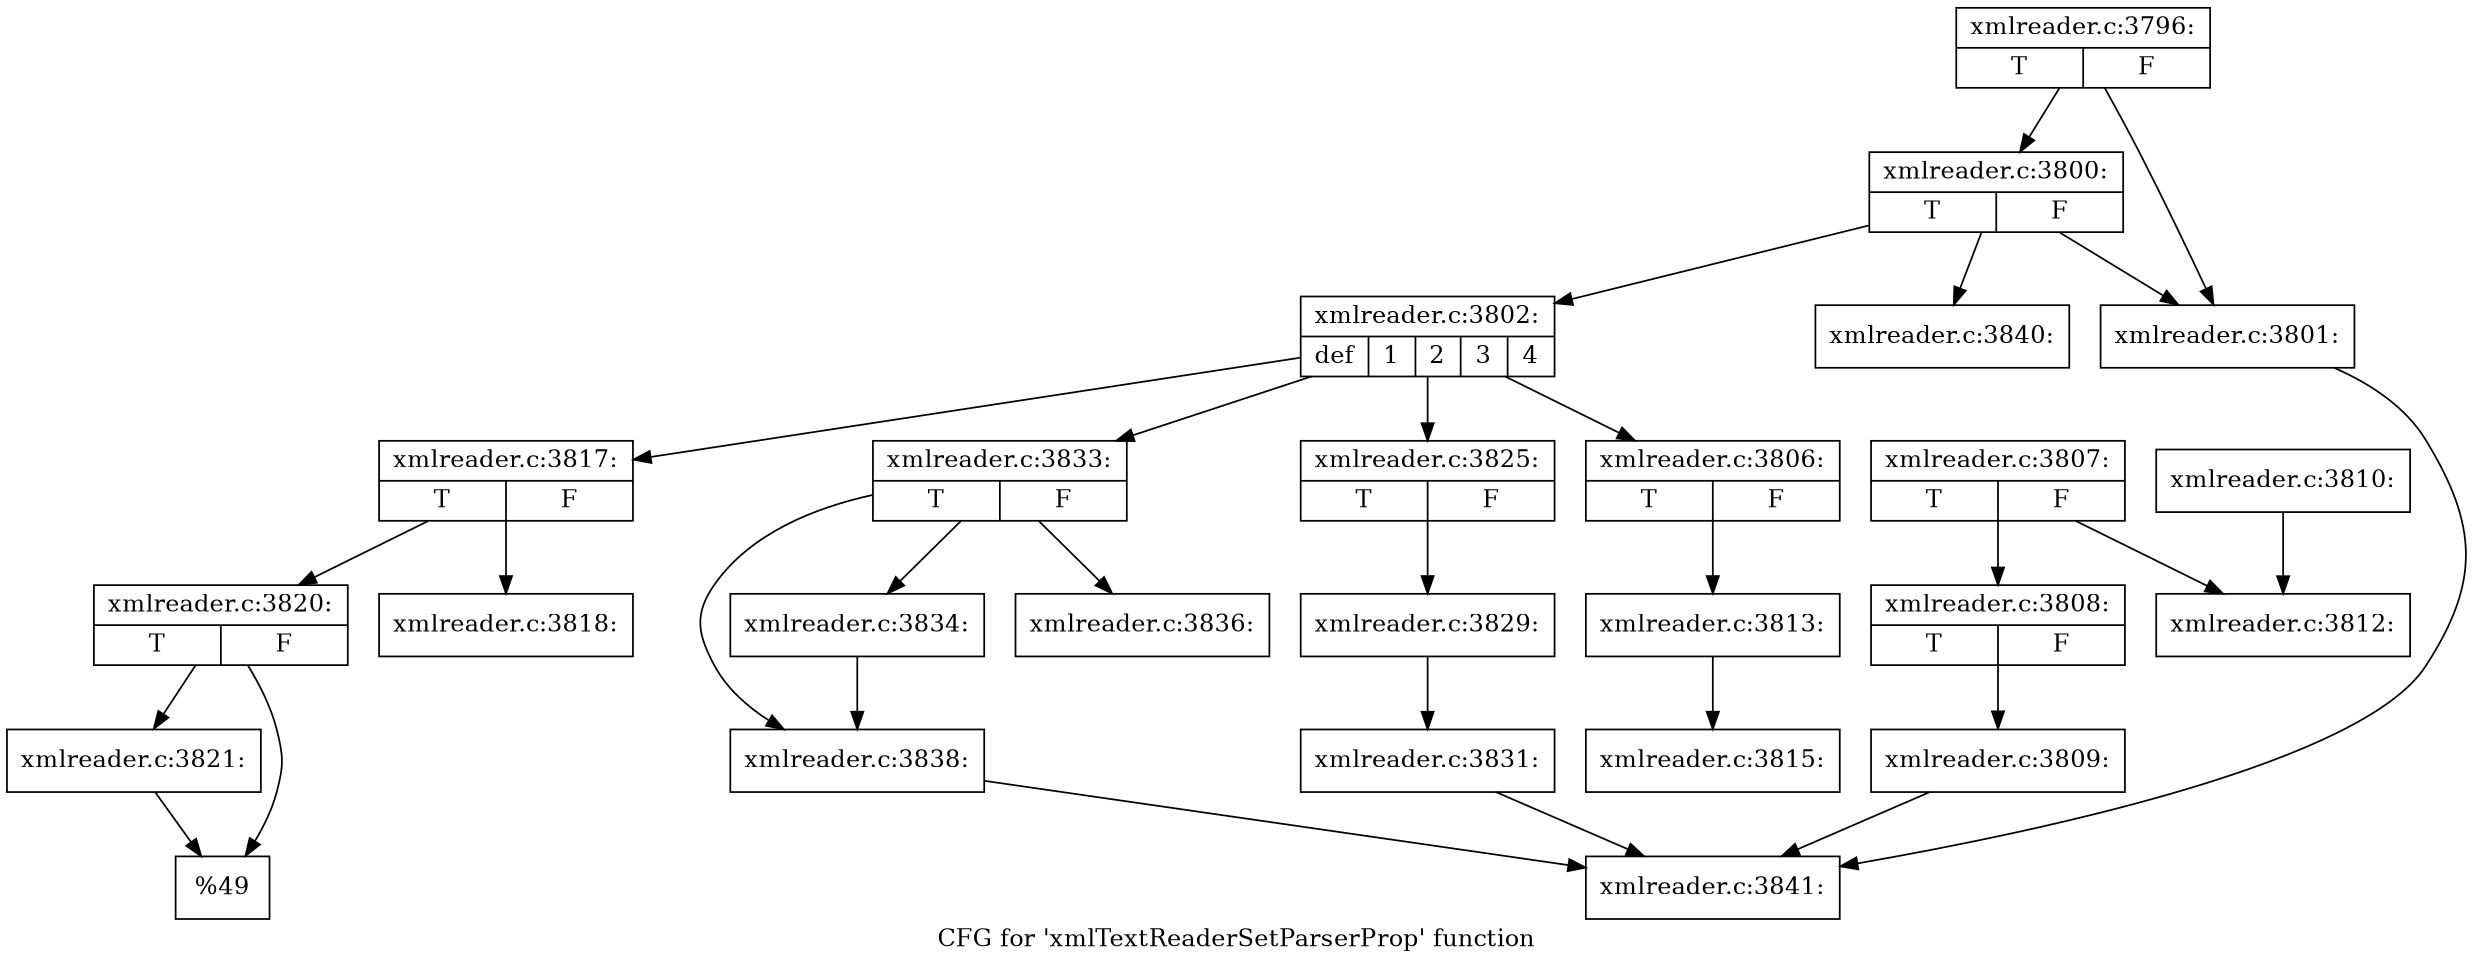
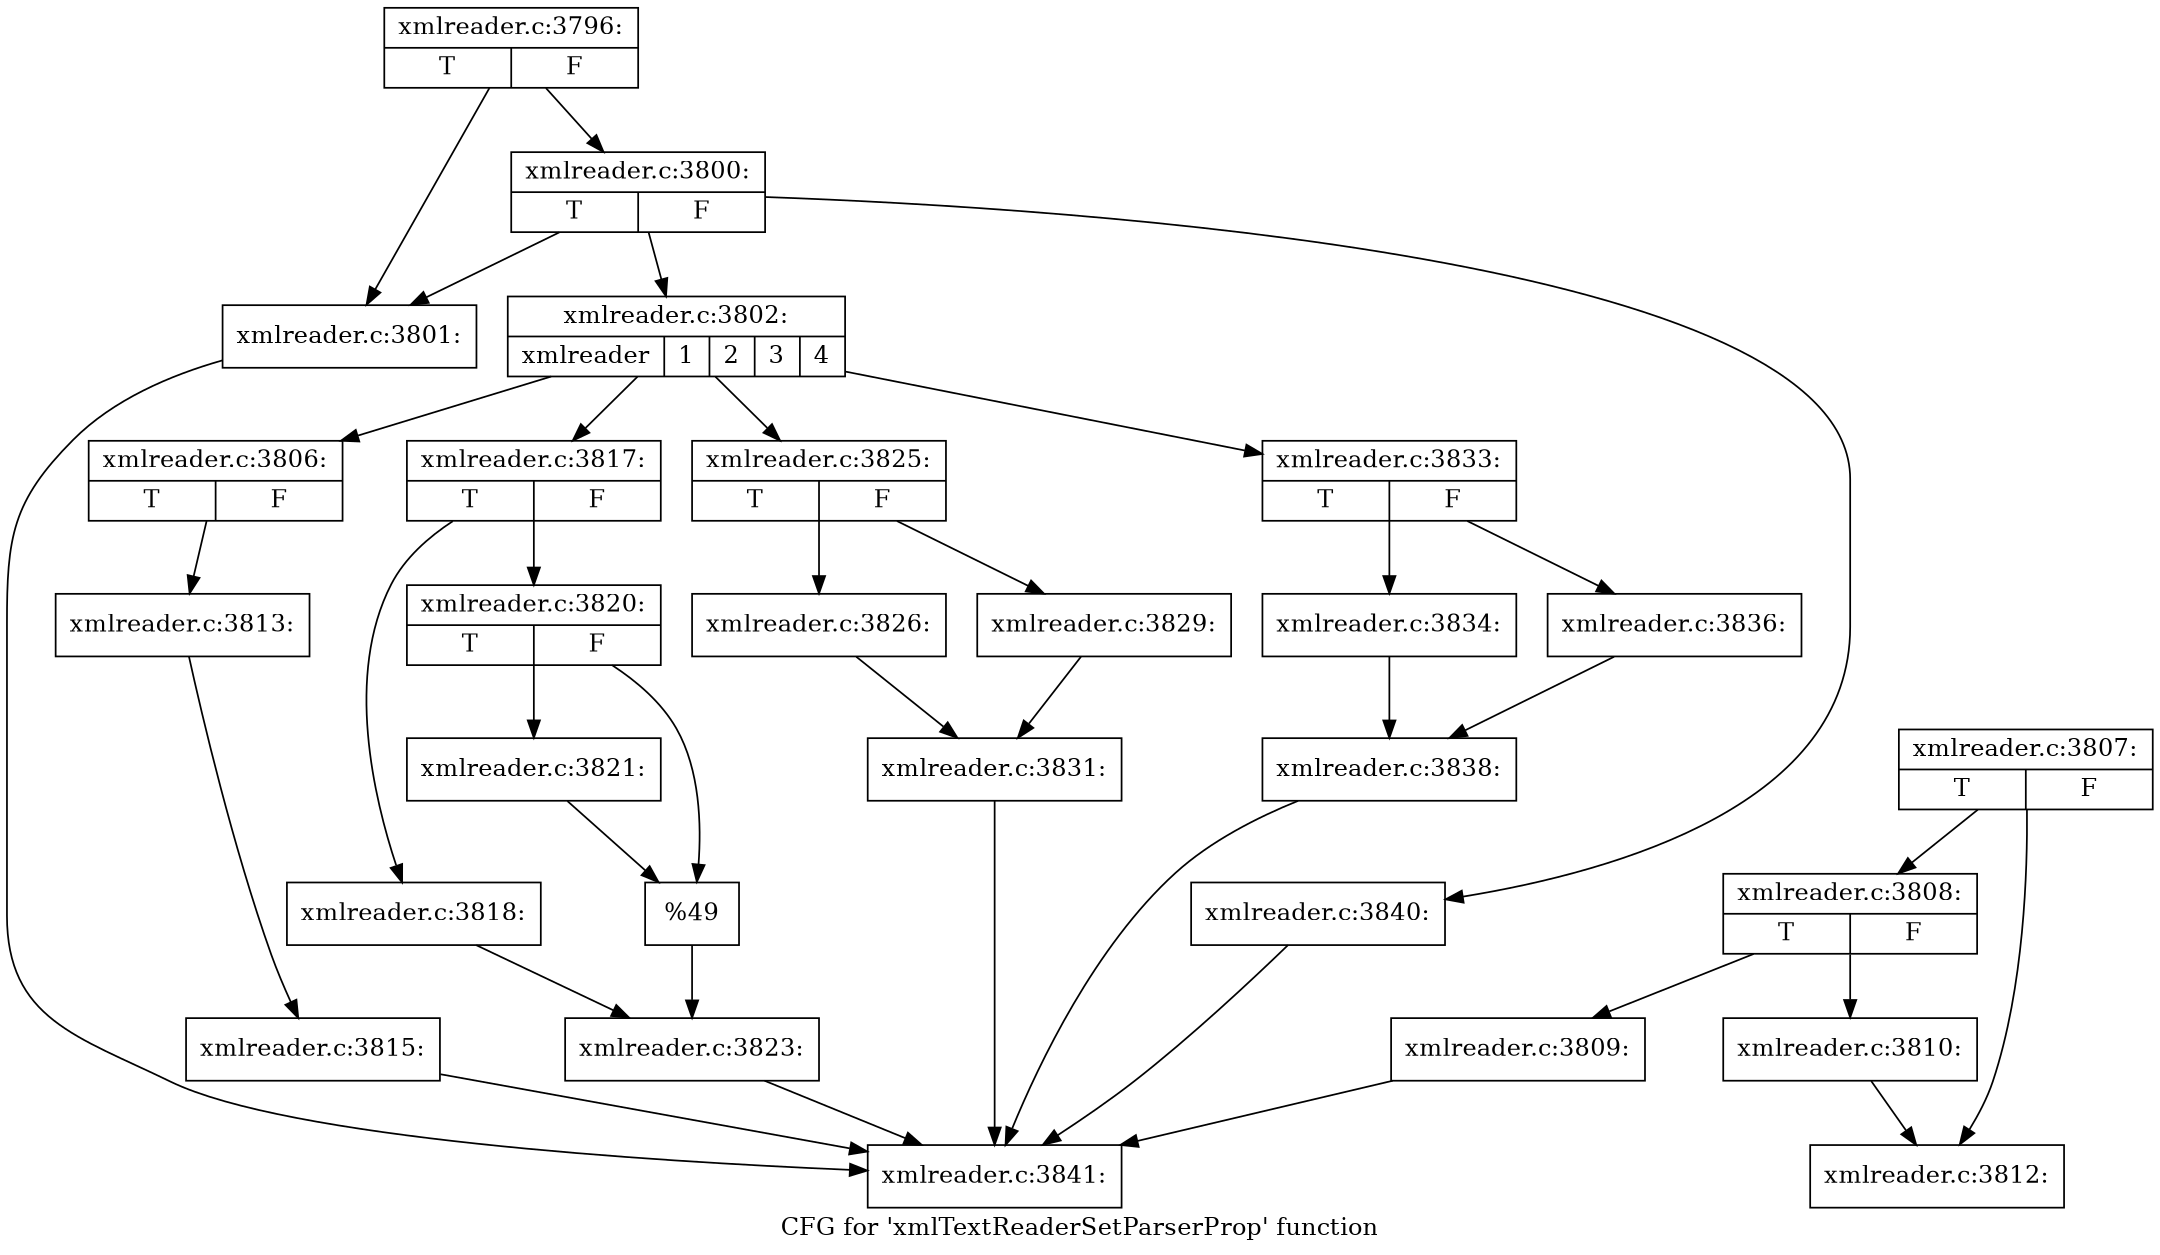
(1335, 356) -> (586, 356)
(721, 577) -> (1540, 694)
none -> (819, 625)
none -> (1850, 977)
none -> (1177, 1046)
none -> (692, 1049)
none -> (645, 1111)
